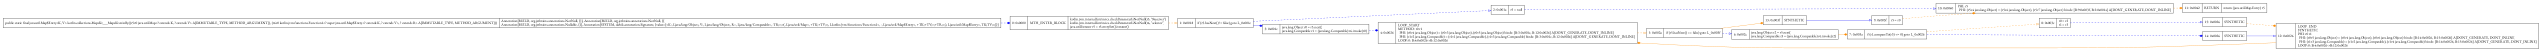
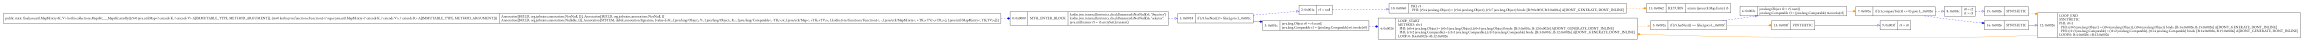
(1937, 16) -> none
(1172, 23) -> (1172, 18)
(1982, 28) -> (1939, 11)
